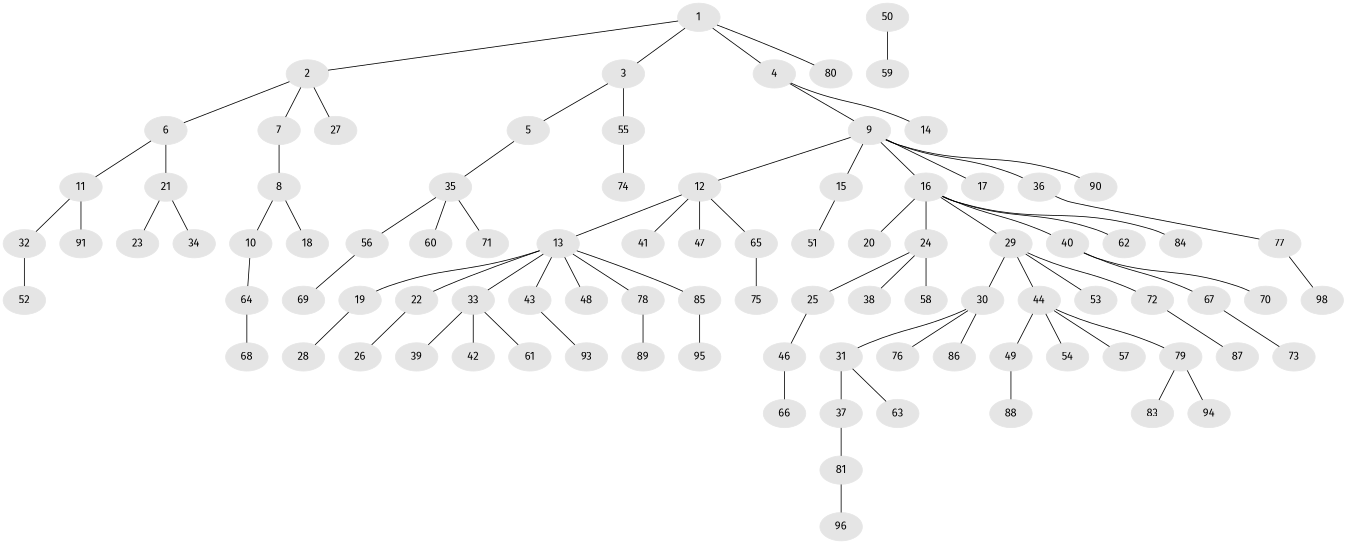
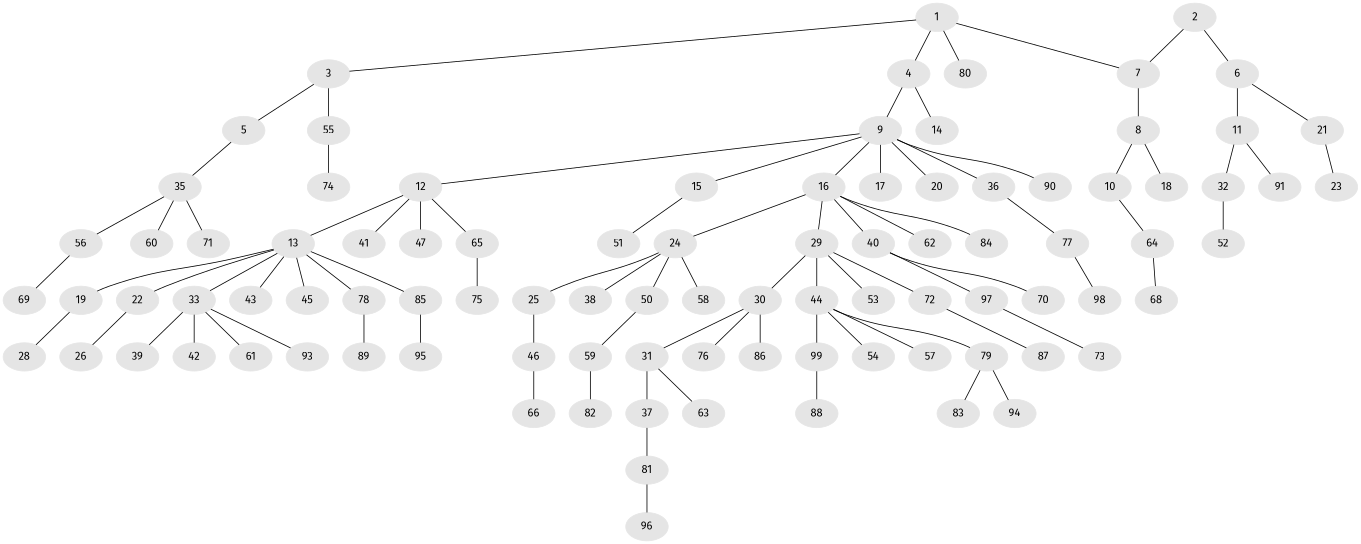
(503, 46) -> (1038, 46)
(336, 130) -> none
(898, 215) -> (909, 159)
(194, 244) -> none
none -> (661, 272)
(586, 300) -> (307, 300)
(1209, 300) -> (987, 300)
(558, 329) -> (251, 329)
(1011, 357) -> (817, 357)
none -> (590, 413)
